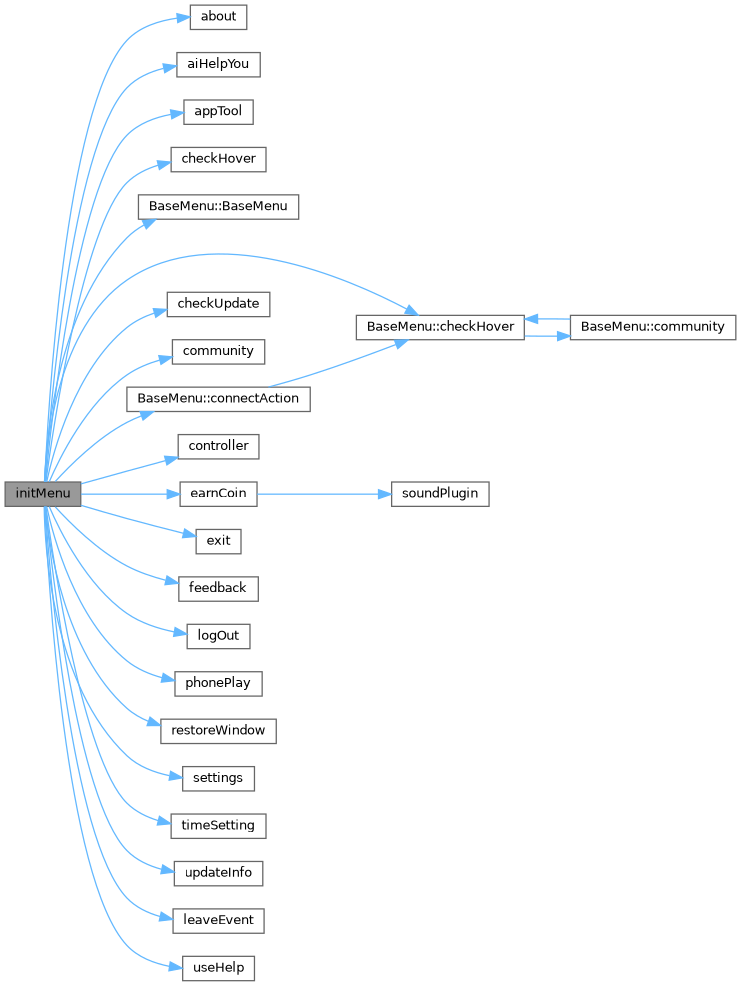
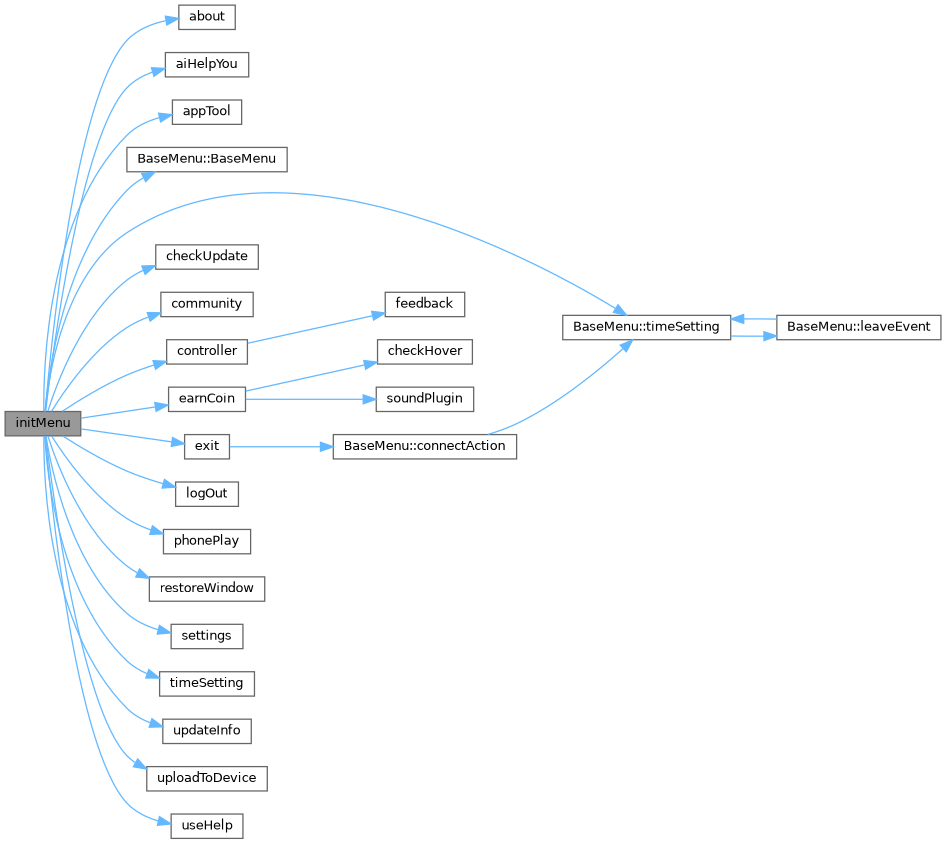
(83, 285) -> (305, 378)
(440, 328) -> (647, 328)
(653, 328) -> (859, 328)
(95, 444) -> (275, 447)
(105, 552) -> (310, 329)
(219, 921) -> (207, 779)
